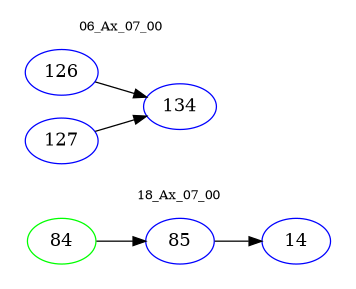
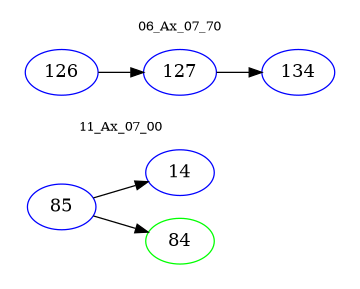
(121, 27) -> (180, 27)
(115, 88) -> (115, 72)
(179, 196) -> (121, 128)
(115, 241) -> (115, 222)
